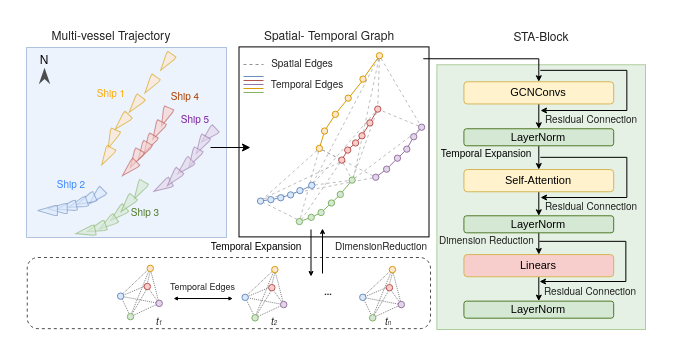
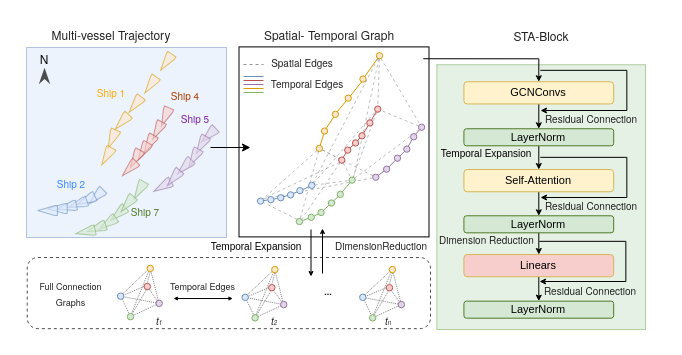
(146, 213) -> (146, 213)
none -> (71, 293)
